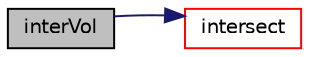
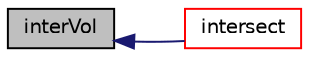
(140, 15) -> (160, 42)
